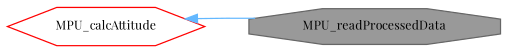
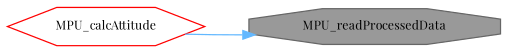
(226, 18) -> (214, 35)
